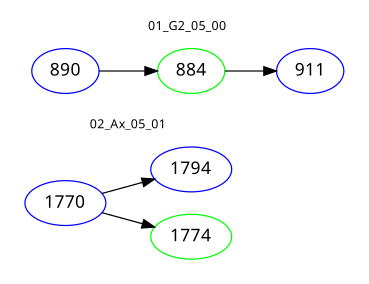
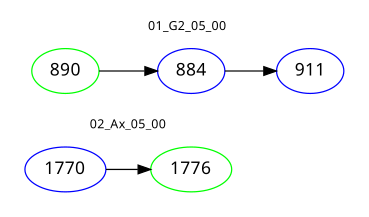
(65, 71) -> (65, 71)
(191, 71) -> (191, 71)
(128, 125) -> (128, 125)
(191, 169) -> none
(191, 237) -> (191, 169)
